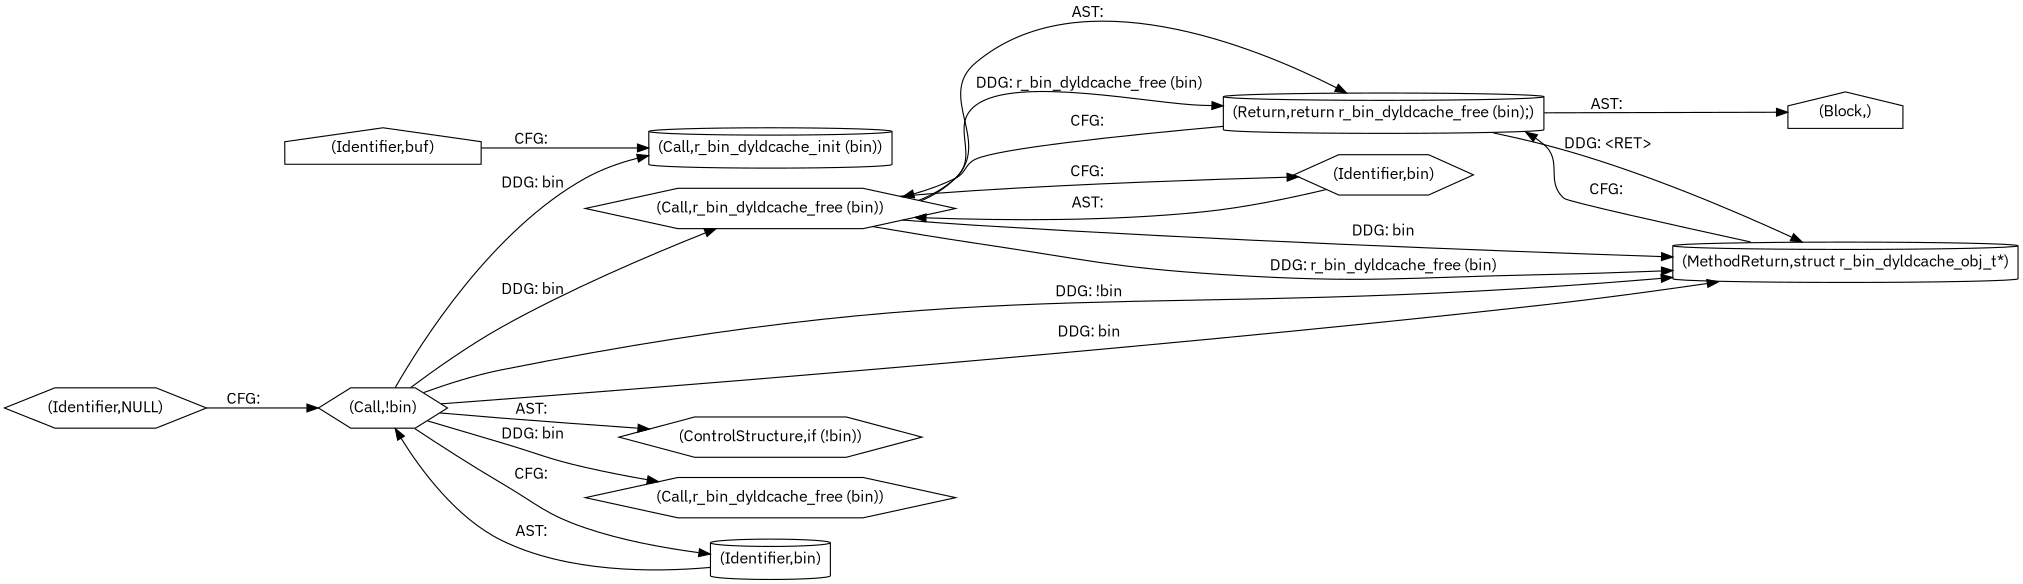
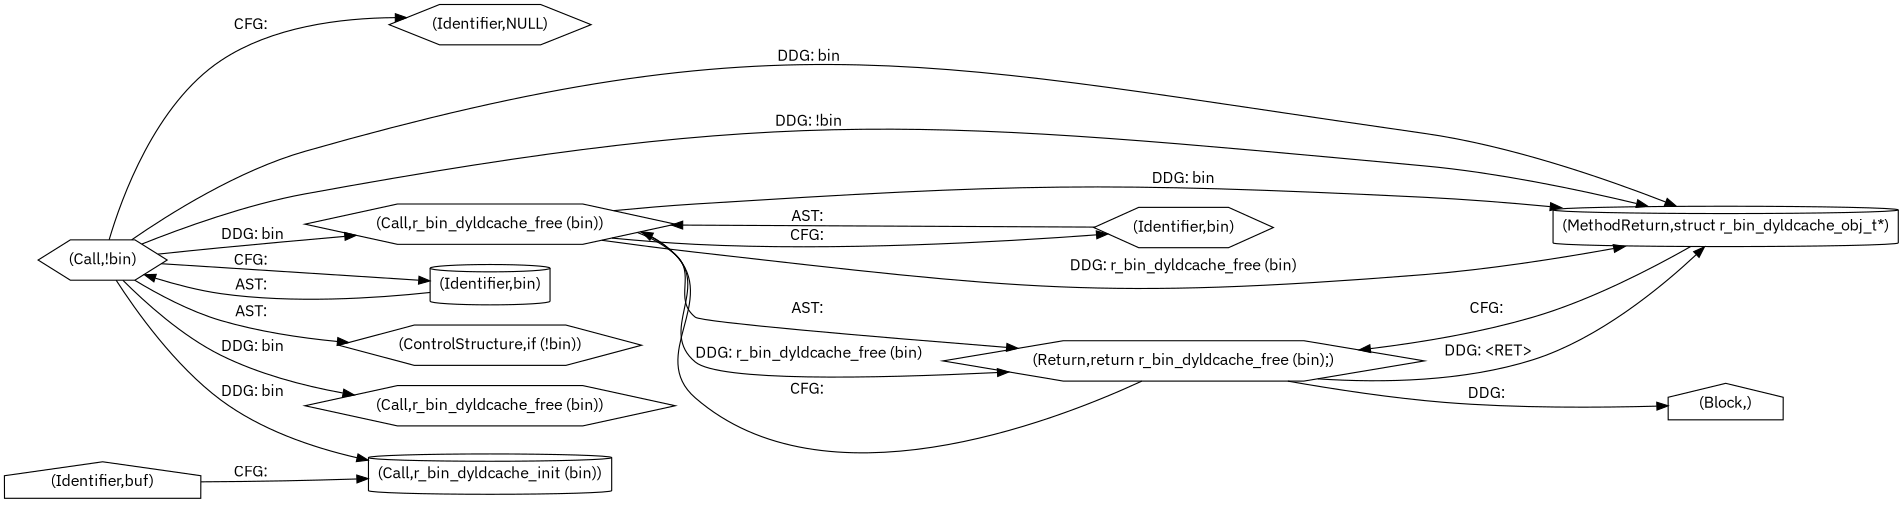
(1608, 105) -> (1489, 394)
(1384, 113) -> (1184, 361)
(257, 408) -> (208, 71)
